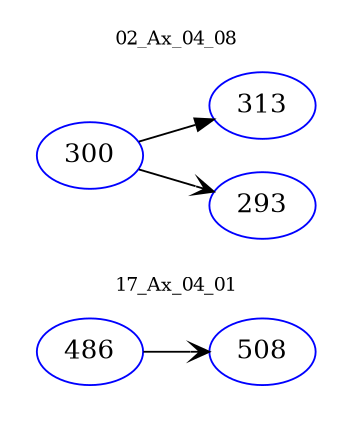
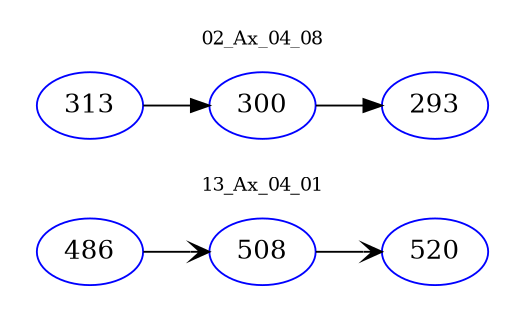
(167, 133) -> (167, 106)
(167, 178) -> (340, 106)
none -> (435, 252)
(176, 286) -> (263, 186)
